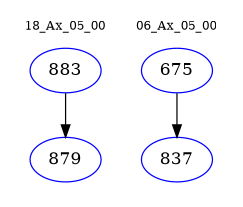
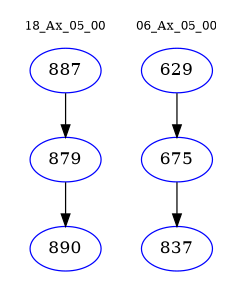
(66, 71) -> (66, 71)
none -> (177, 71)
none -> (66, 249)
